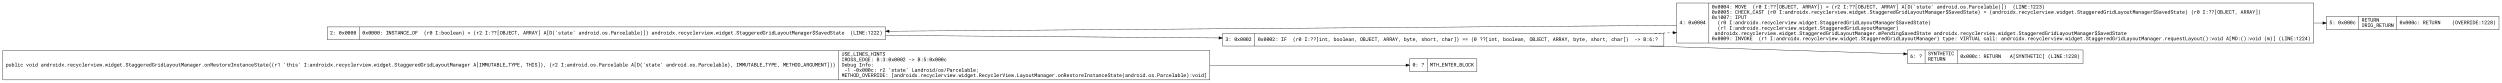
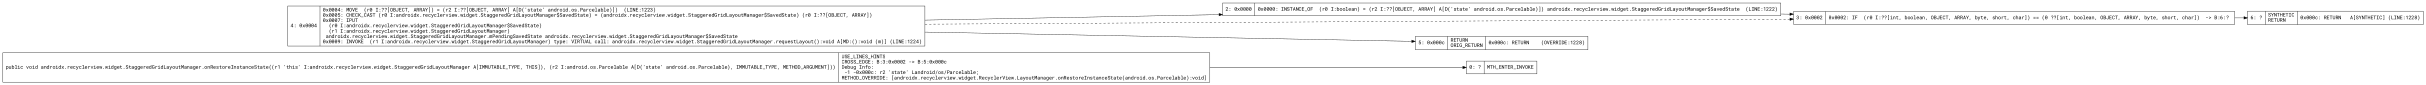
(1732, 18) -> (343, 21)
(1664, 33) -> (1357, 22)
(1452, 65) -> (1511, 67)
